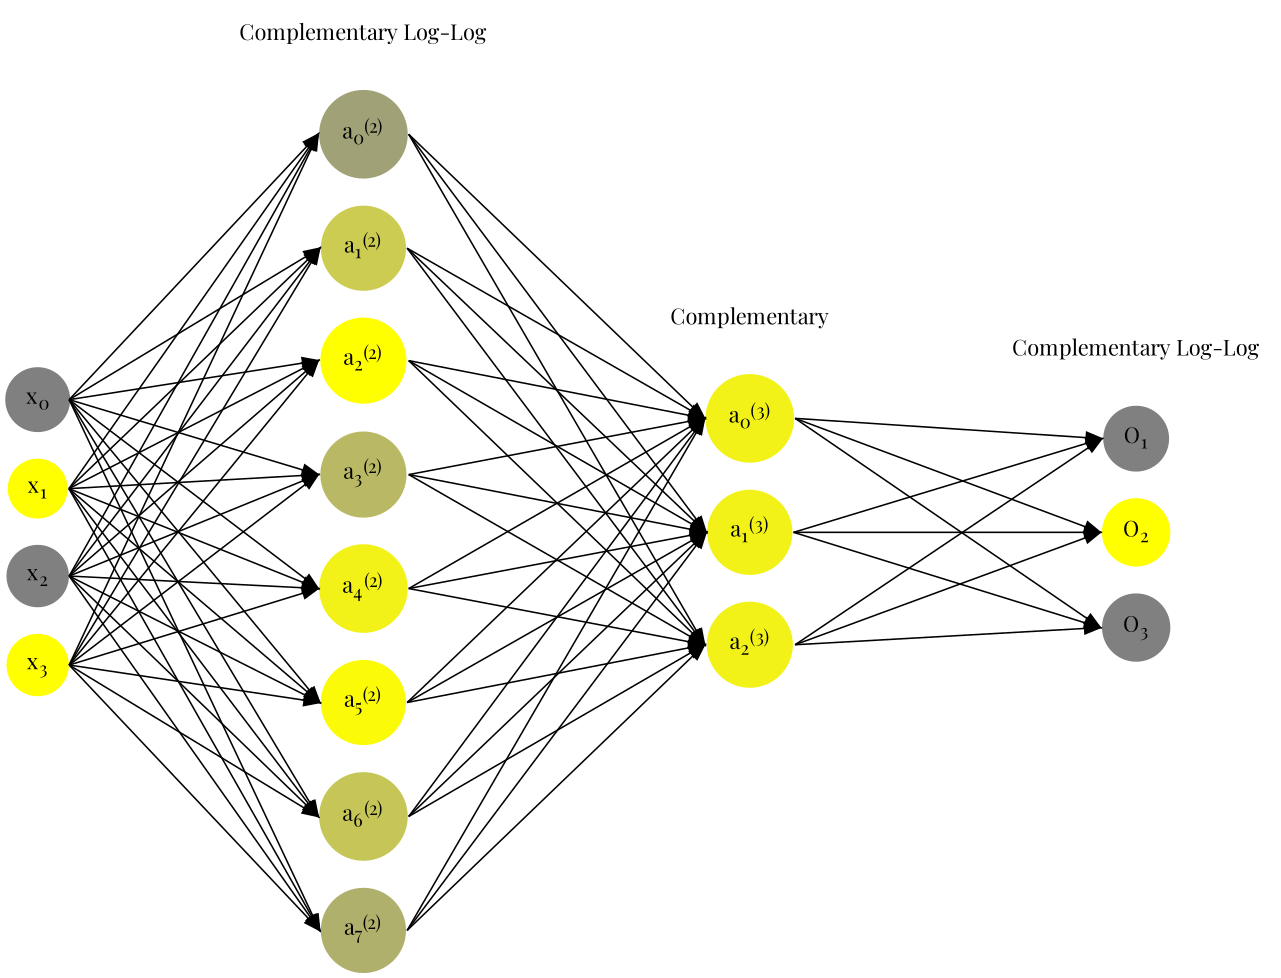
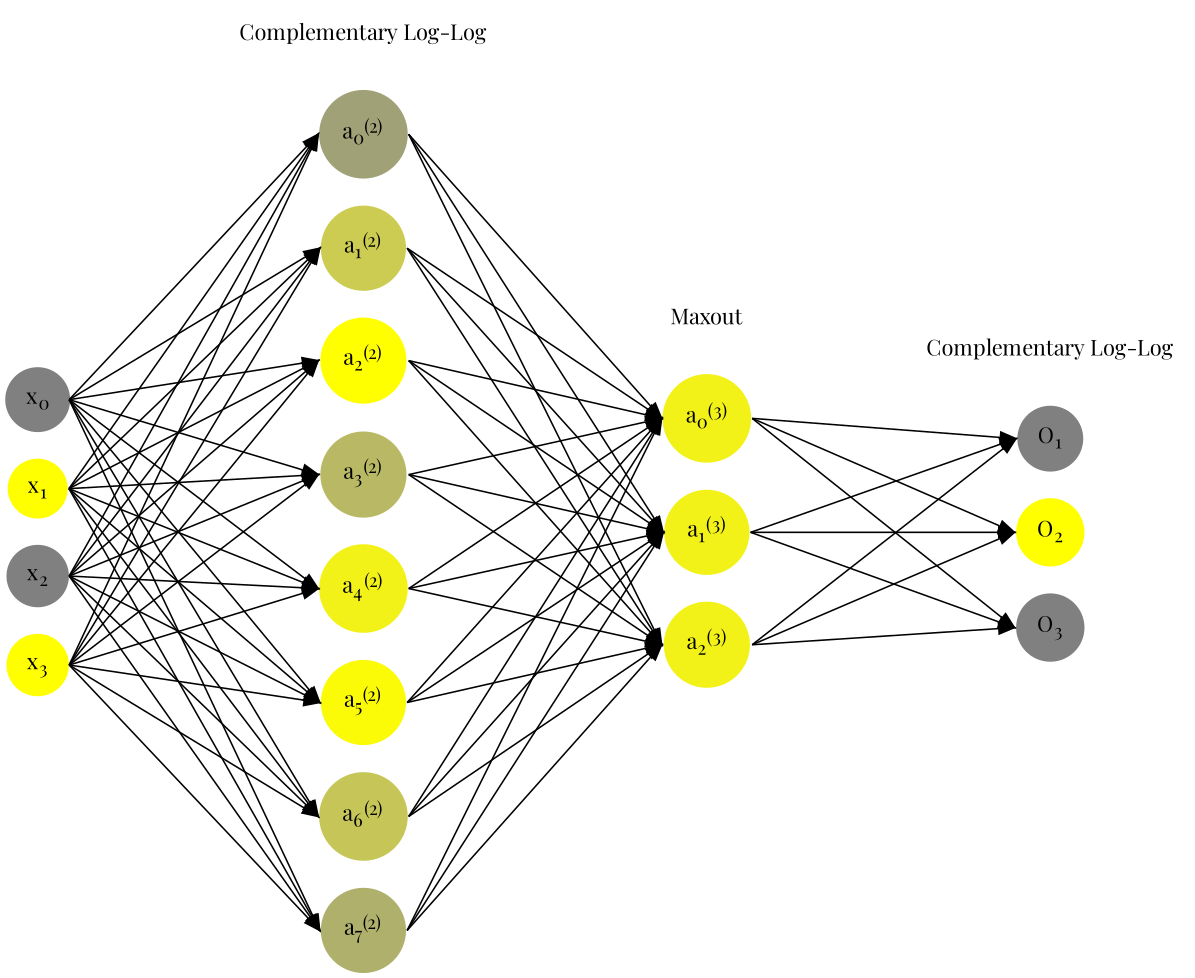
(750, 318) -> (707, 318)
